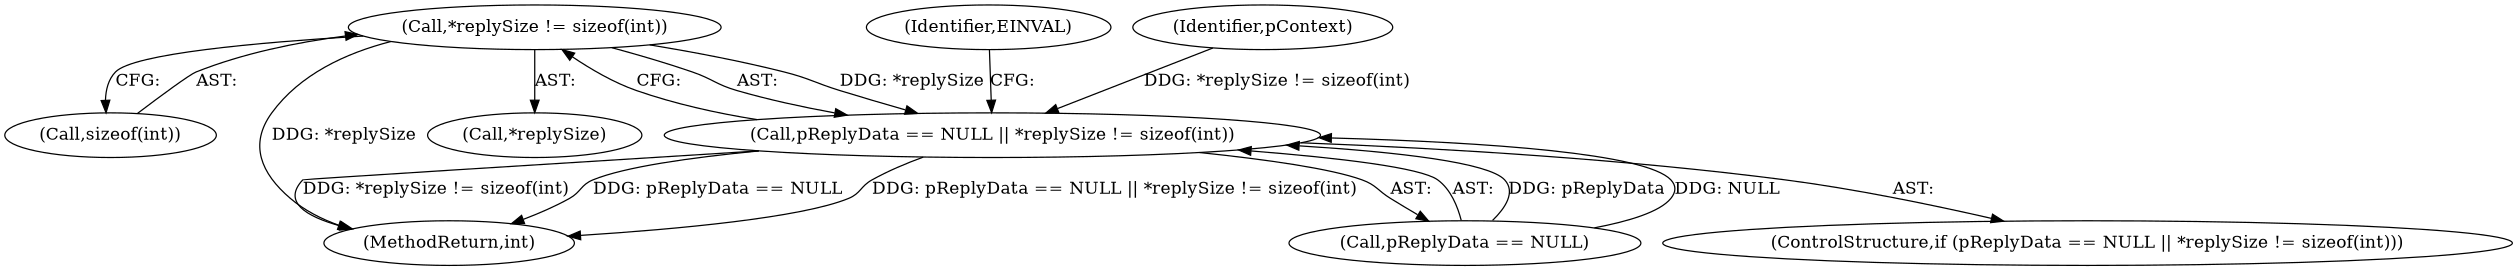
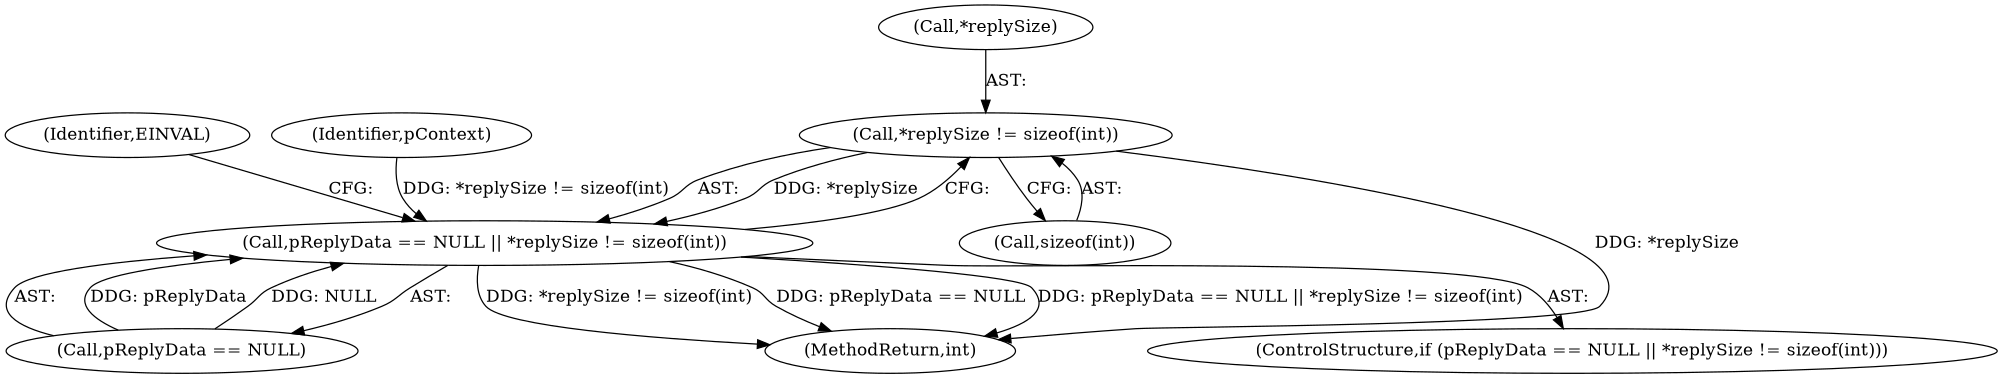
(535, 75) -> (986, 75)
